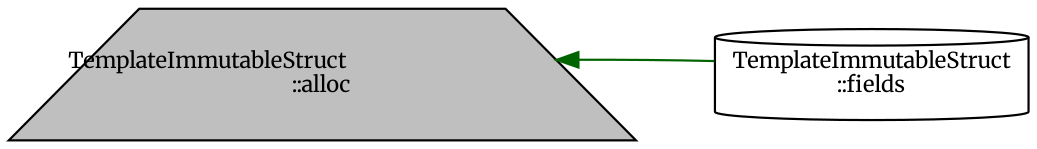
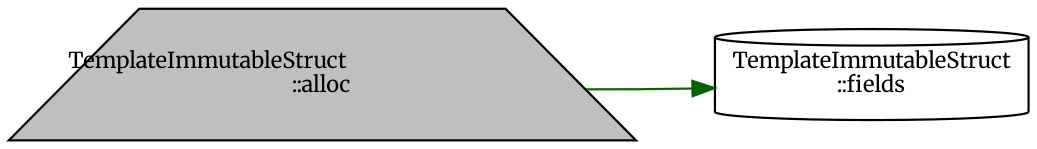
(646, 60) -> (639, 89)
